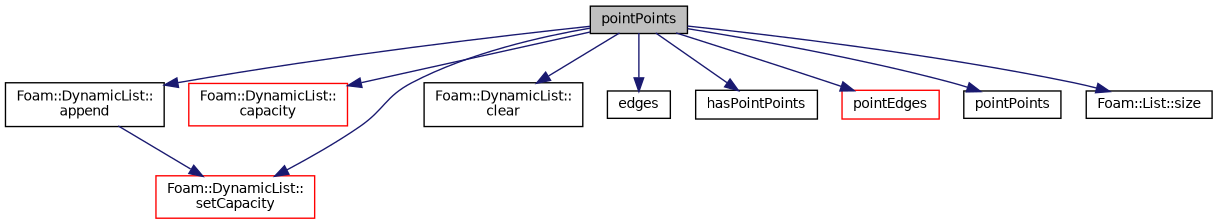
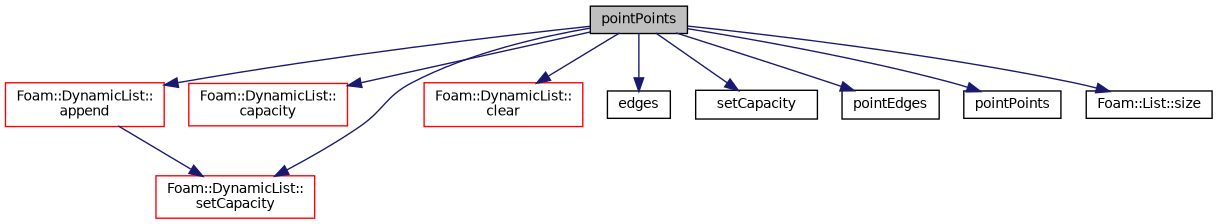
(85, 105) -> (85, 105)
(503, 105) -> (503, 105)
(757, 105) -> (757, 105)
(891, 105) -> (891, 105)
